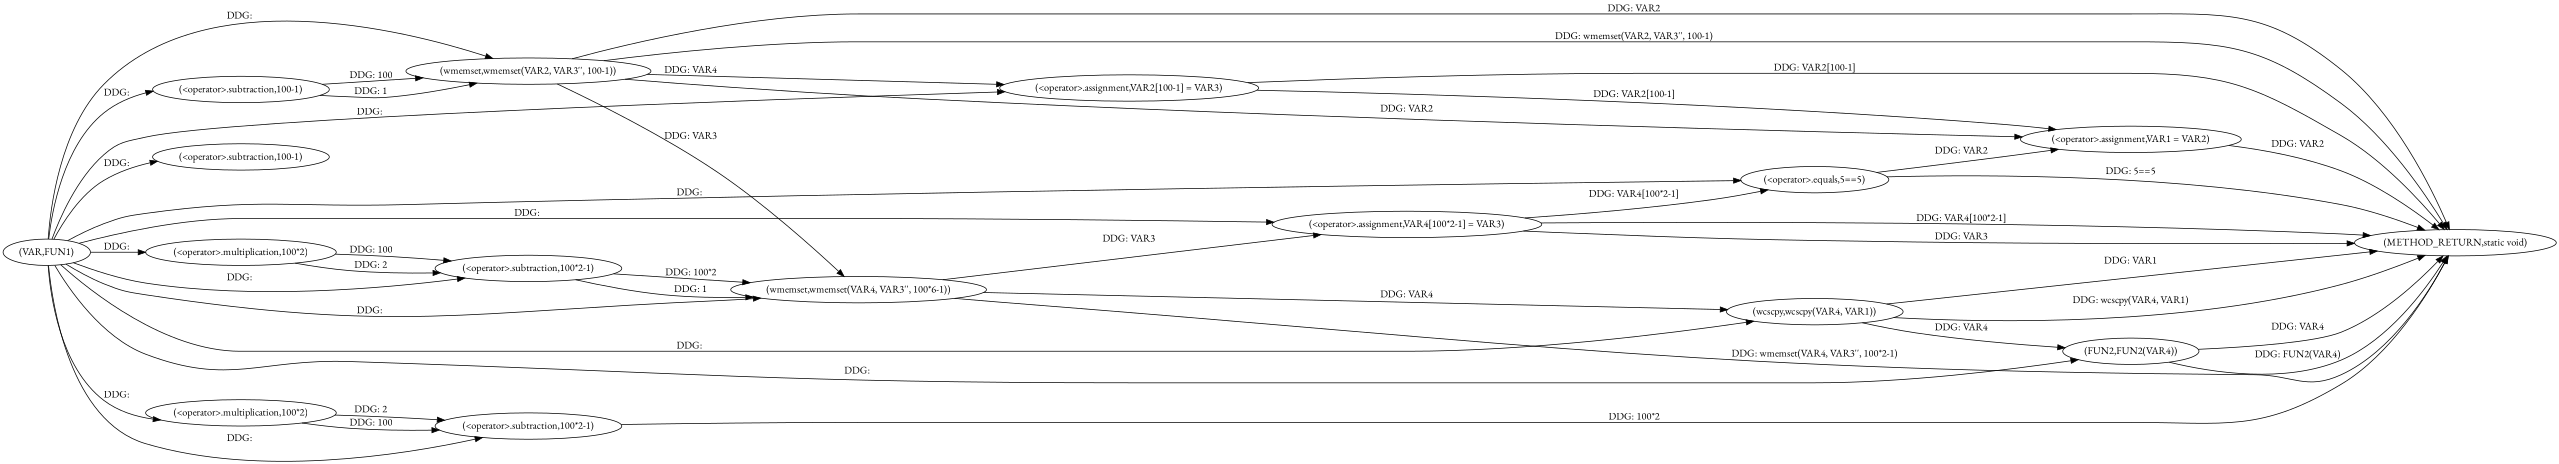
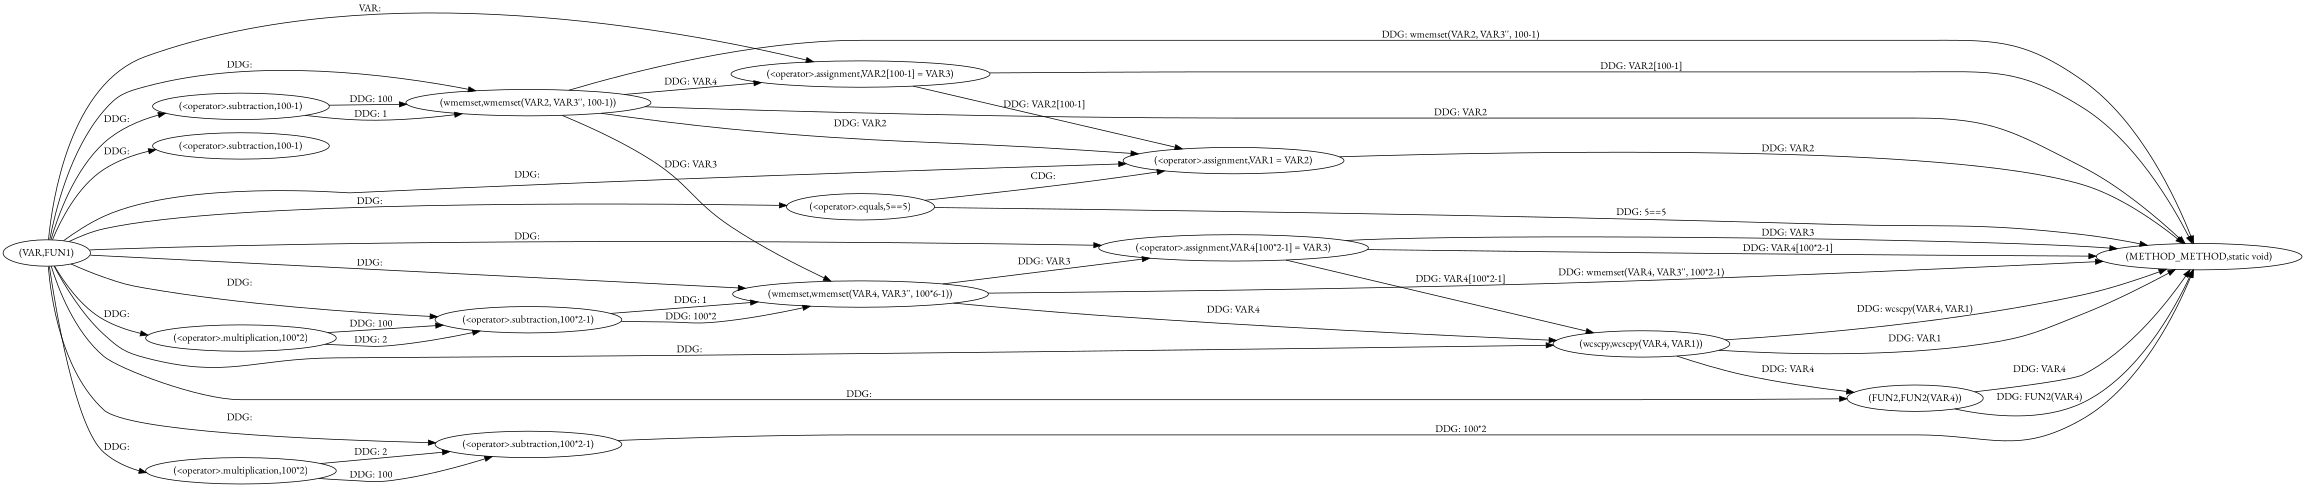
(371, 112) -> (371, 8)
(1962, 151) -> (1044, 176)
none -> (586, 183)
(1643, 208) -> (1436, 296)
(2455, 243) -> (2199, 257)
